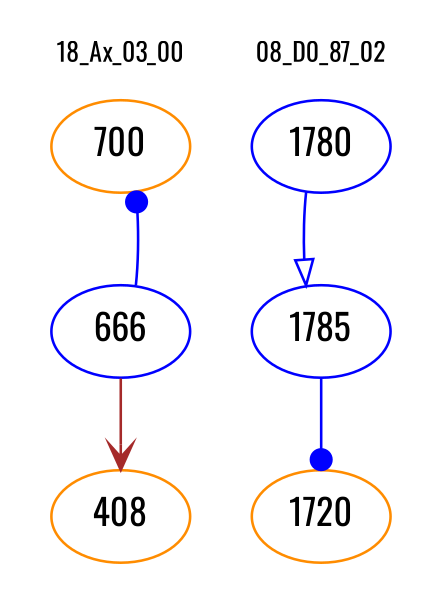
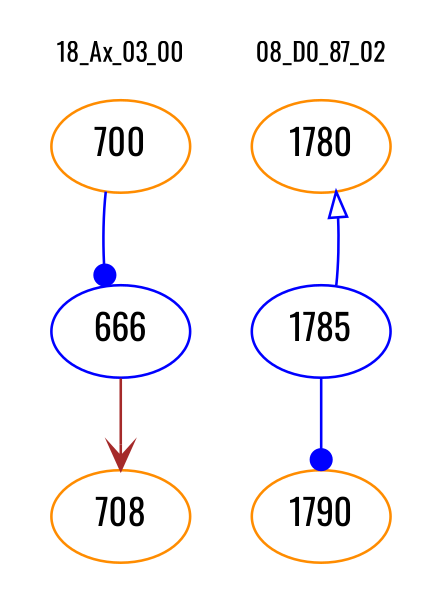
(321, 146) -> (321, 146)
(304, 226) -> (338, 252)
(138, 249) -> (104, 228)
(121, 516) -> (121, 516)
(321, 516) -> (321, 516)
